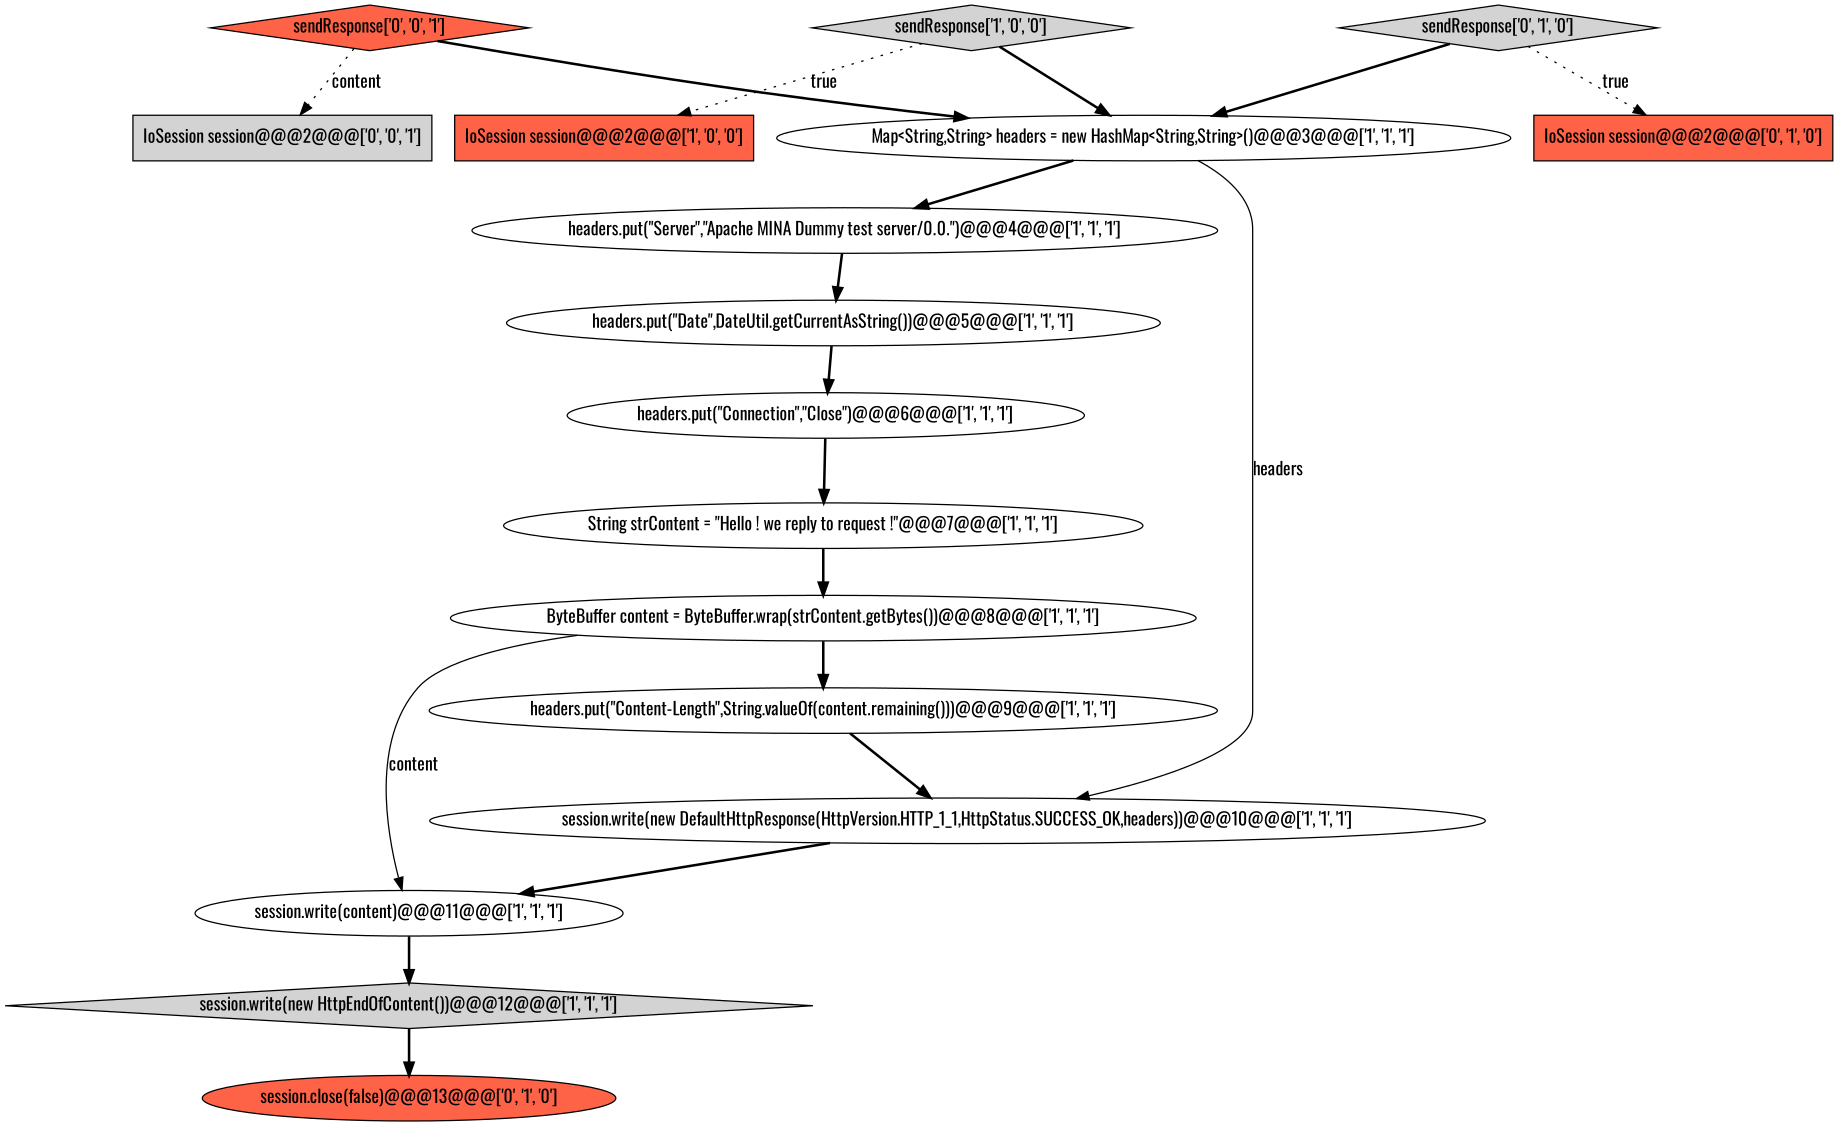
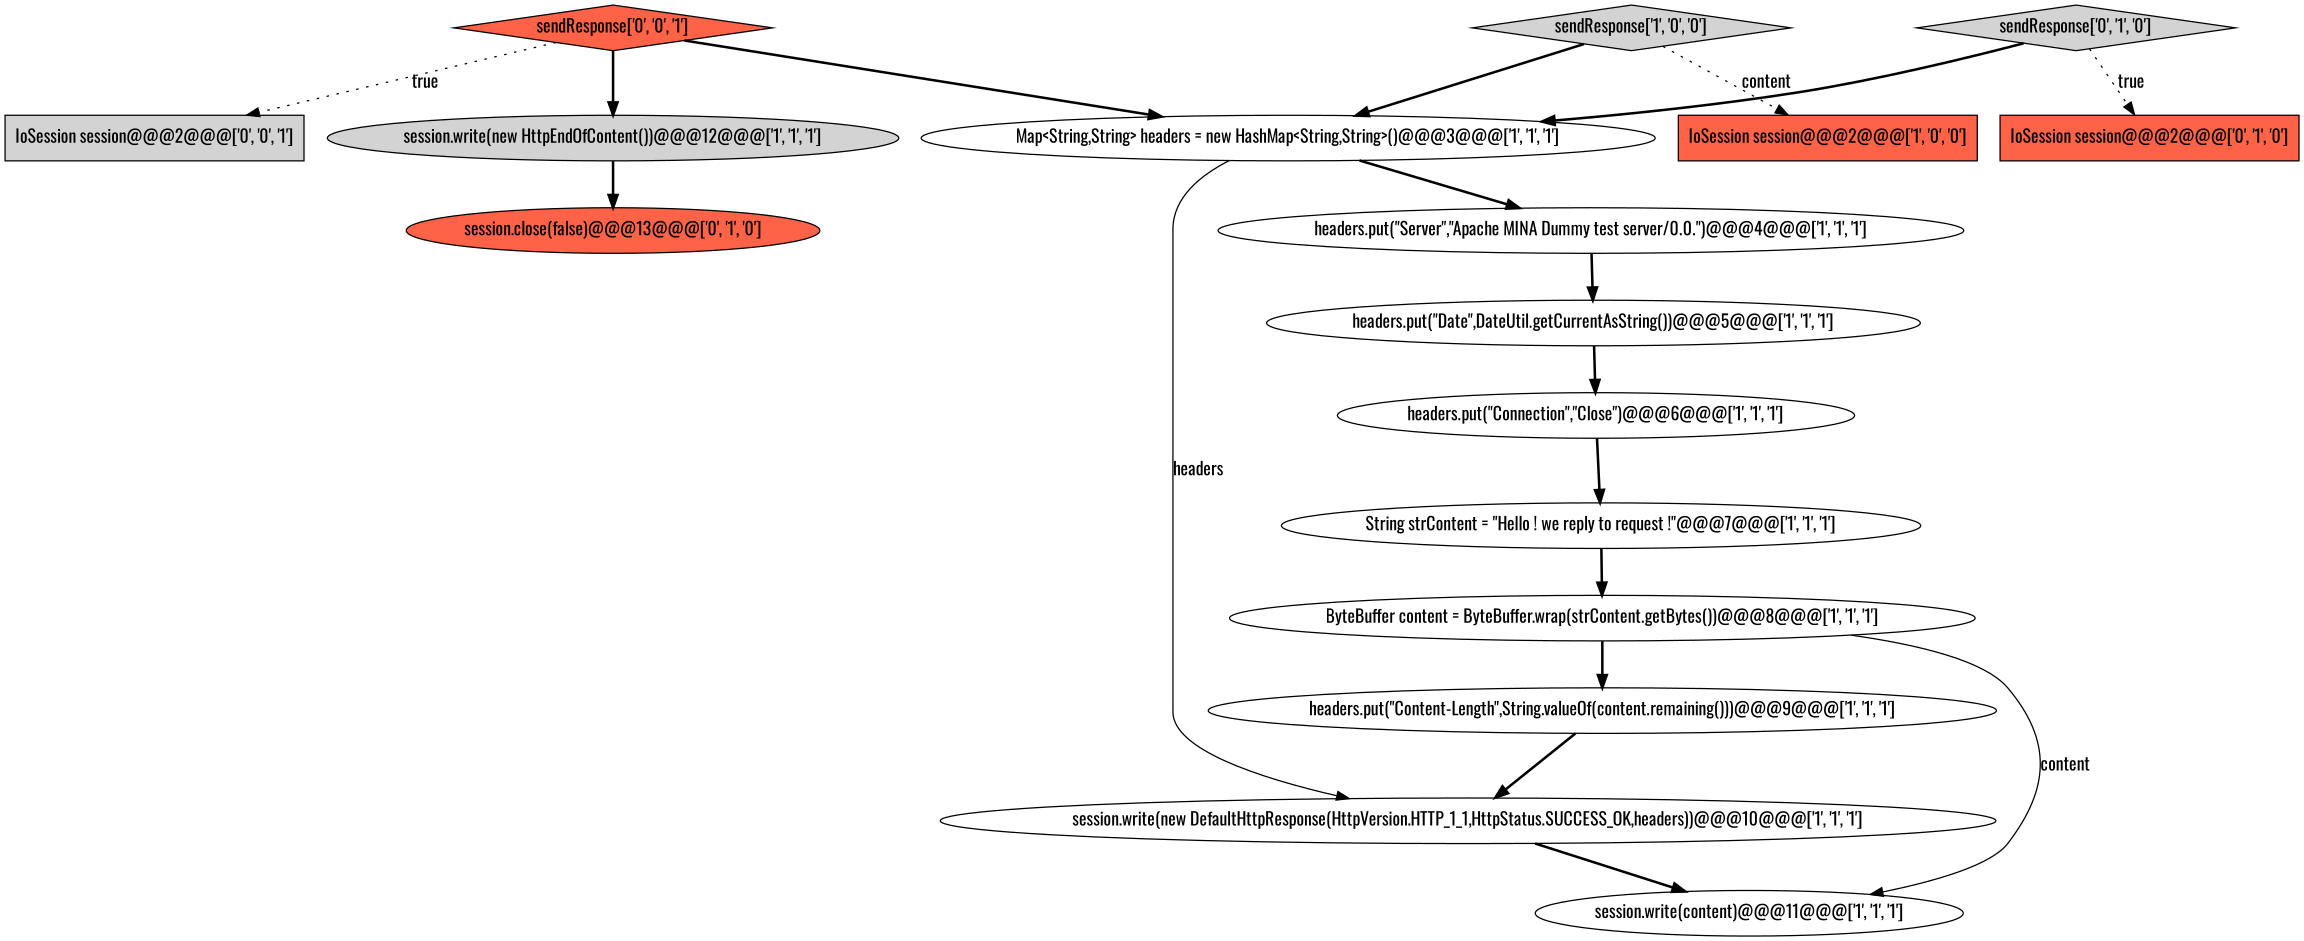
(357, 83) -> (426, 83)
(825, 83) -> (1767, 83)
(409, 953) -> (613, 77)
(409, 1006) -> (613, 138)
